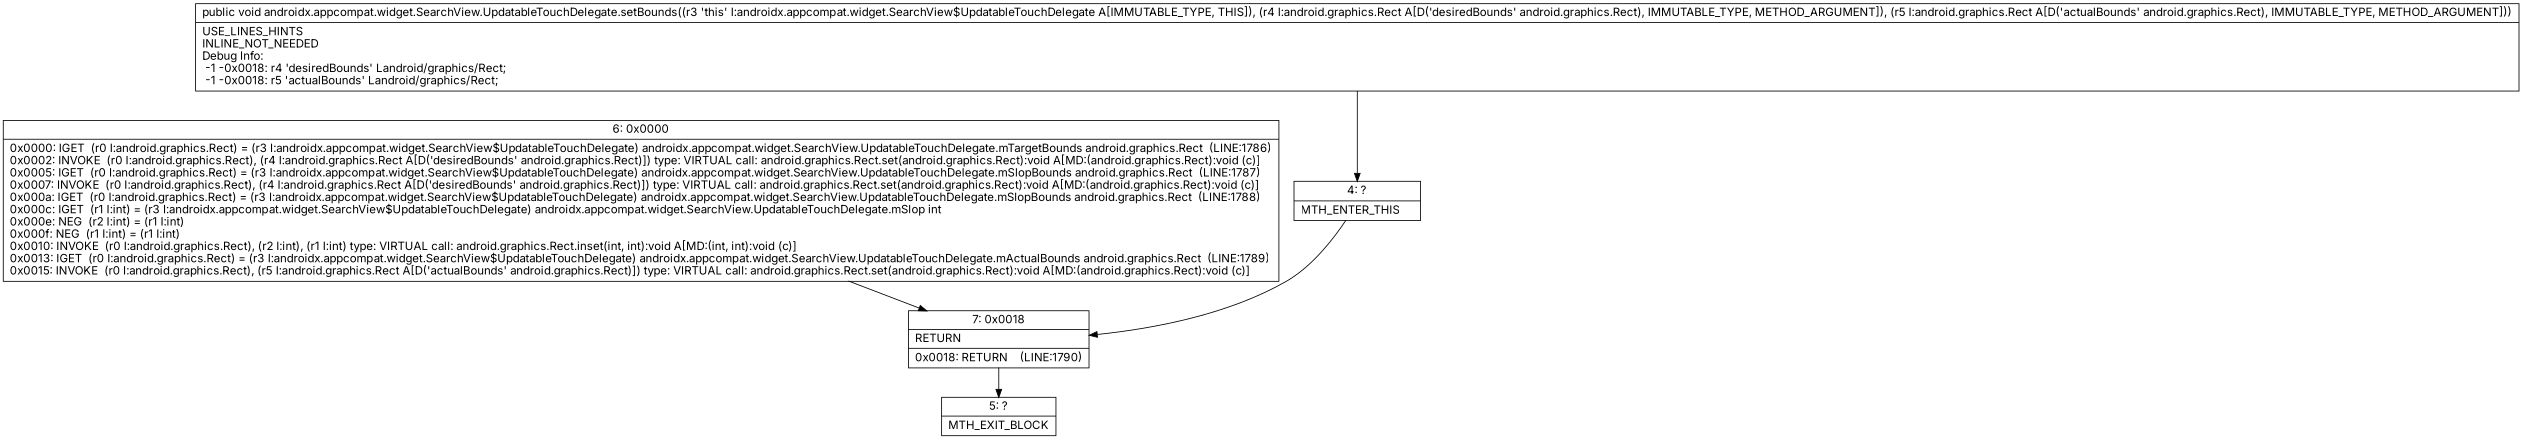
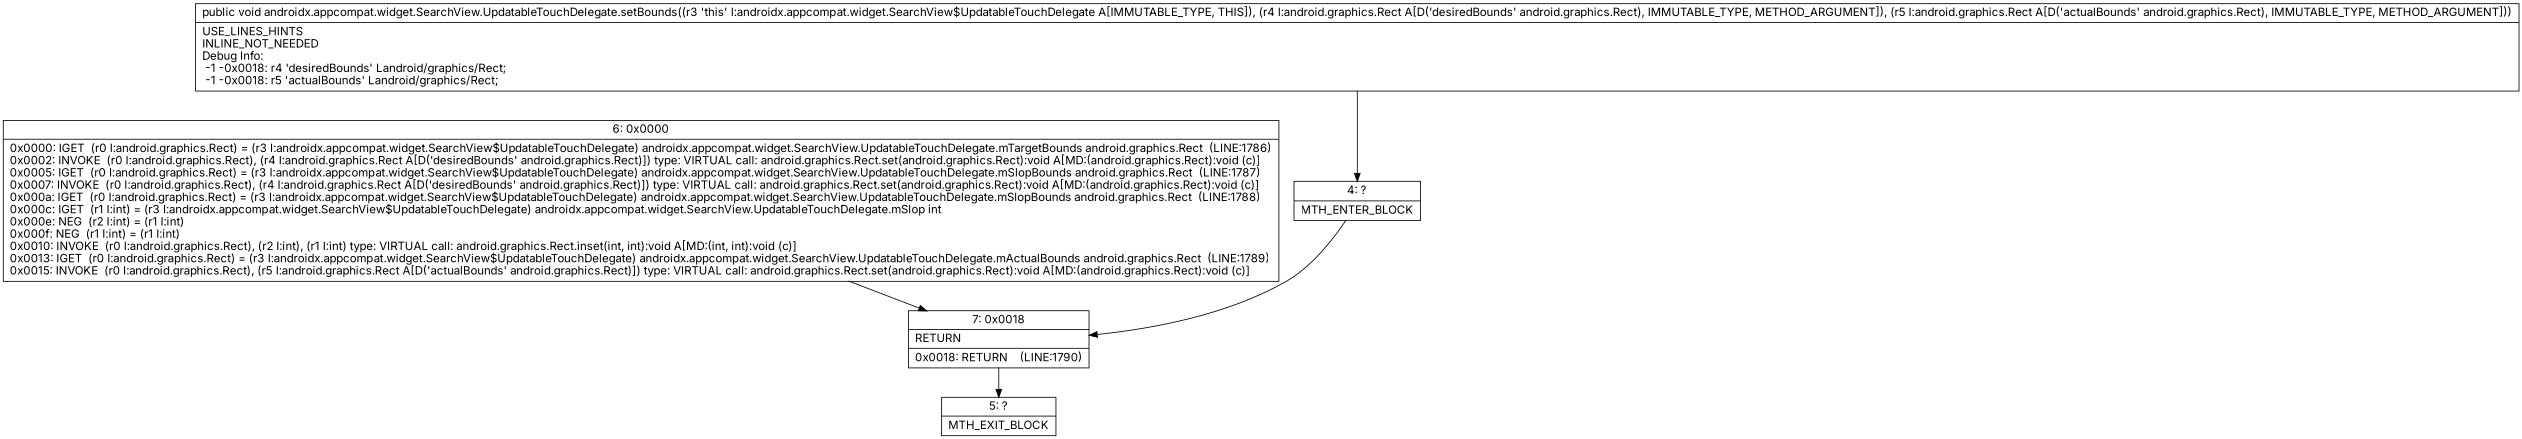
(1350, 210) -> (1357, 210)
